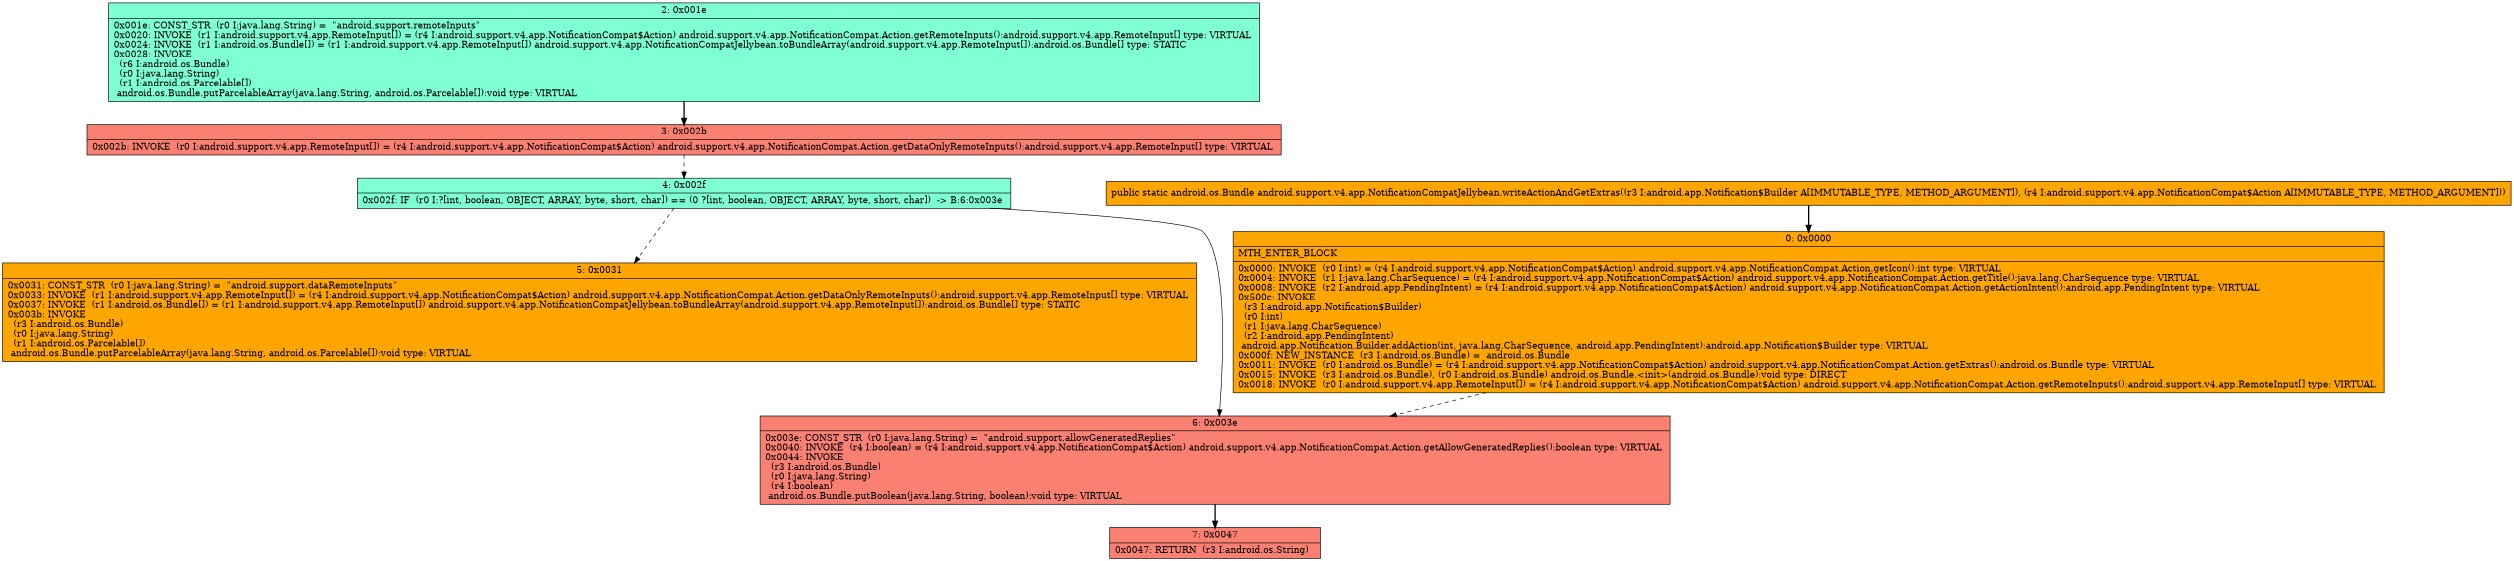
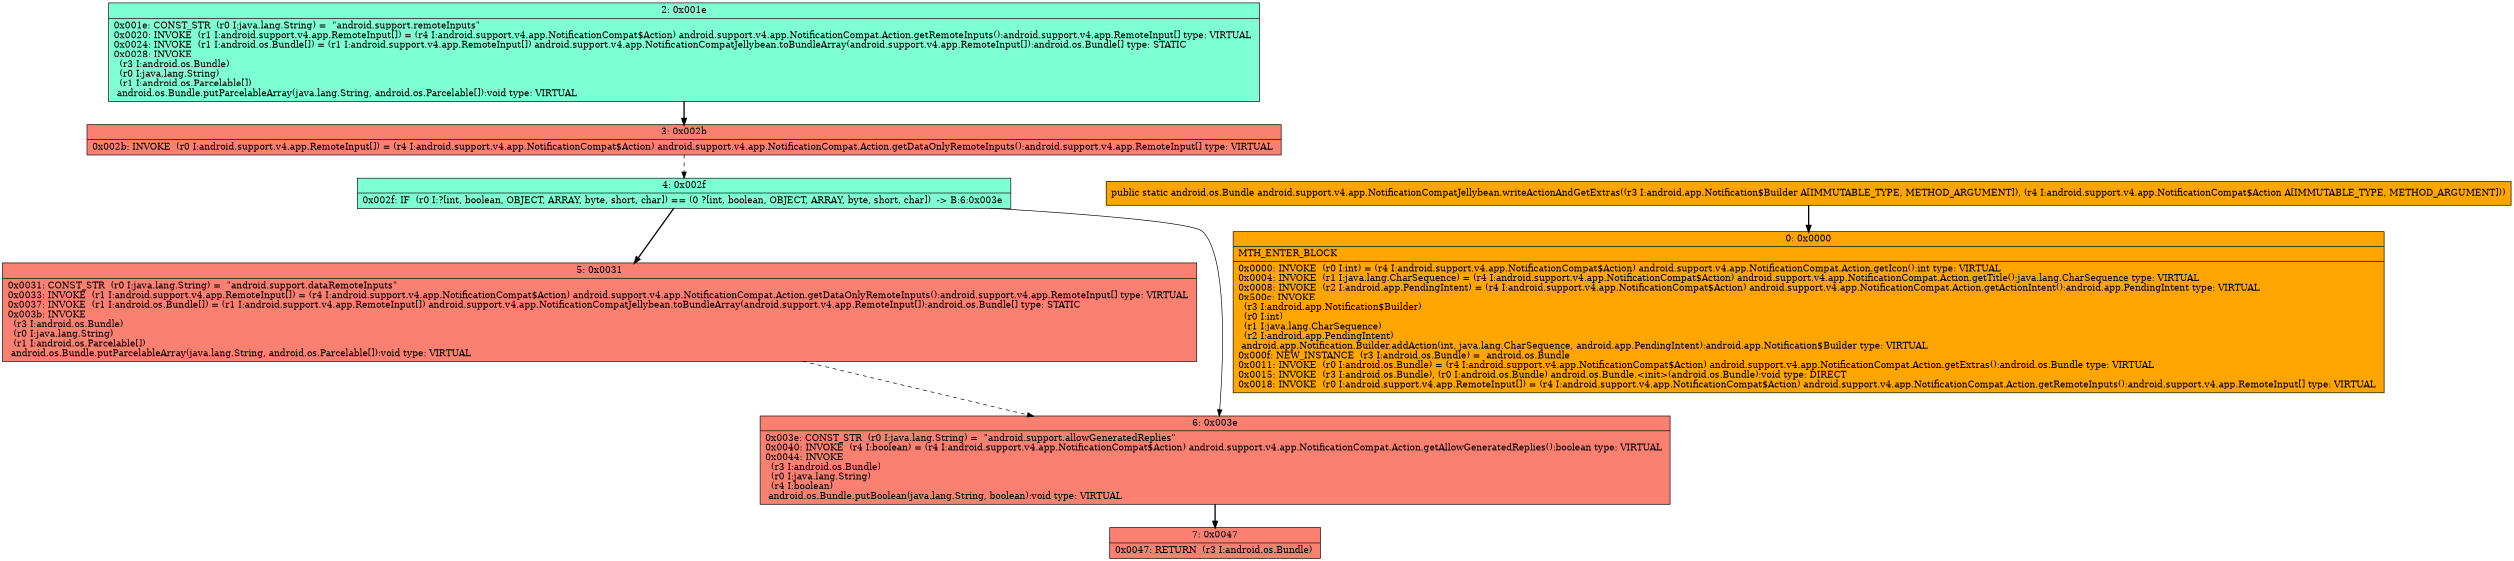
(172, 64) -> (172, 64)
(656, 233) -> (656, 233)
(600, 312) -> (600, 312)
(1441, 404) -> (915, 388)
(1213, 550) -> (1215, 550)
